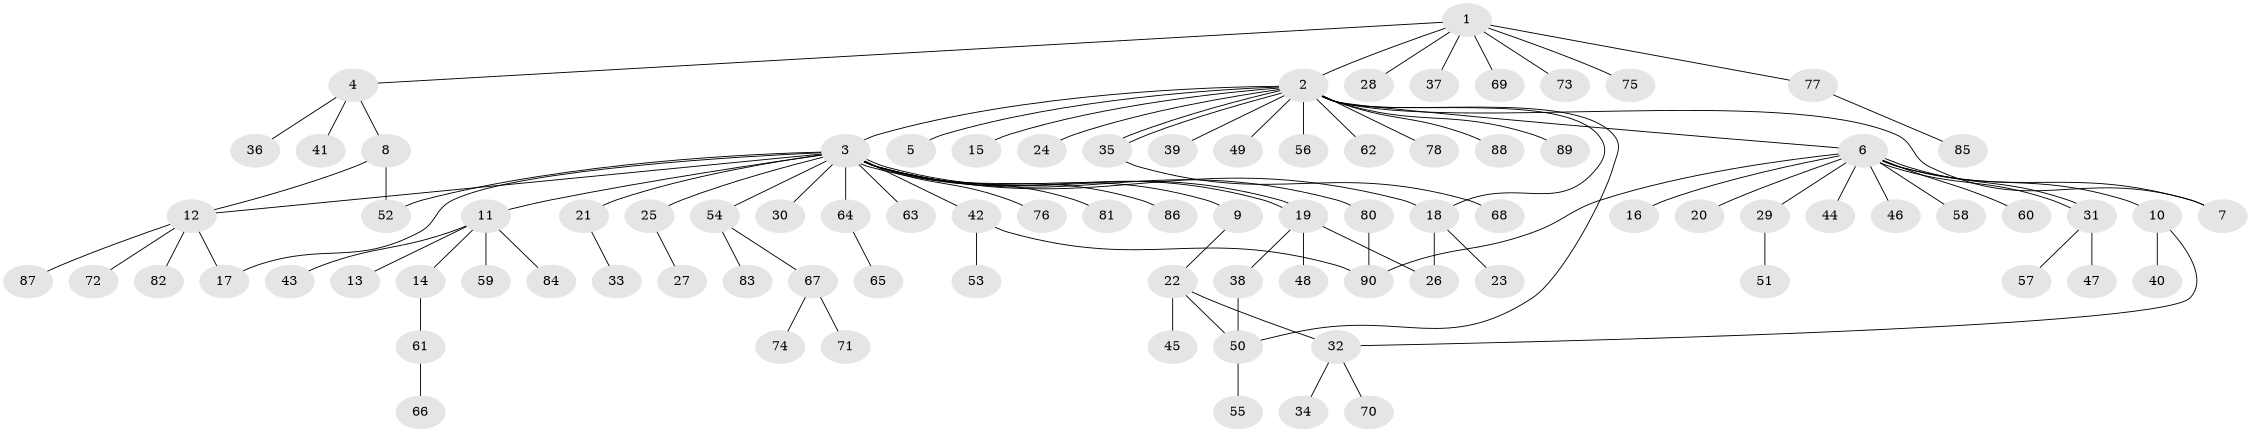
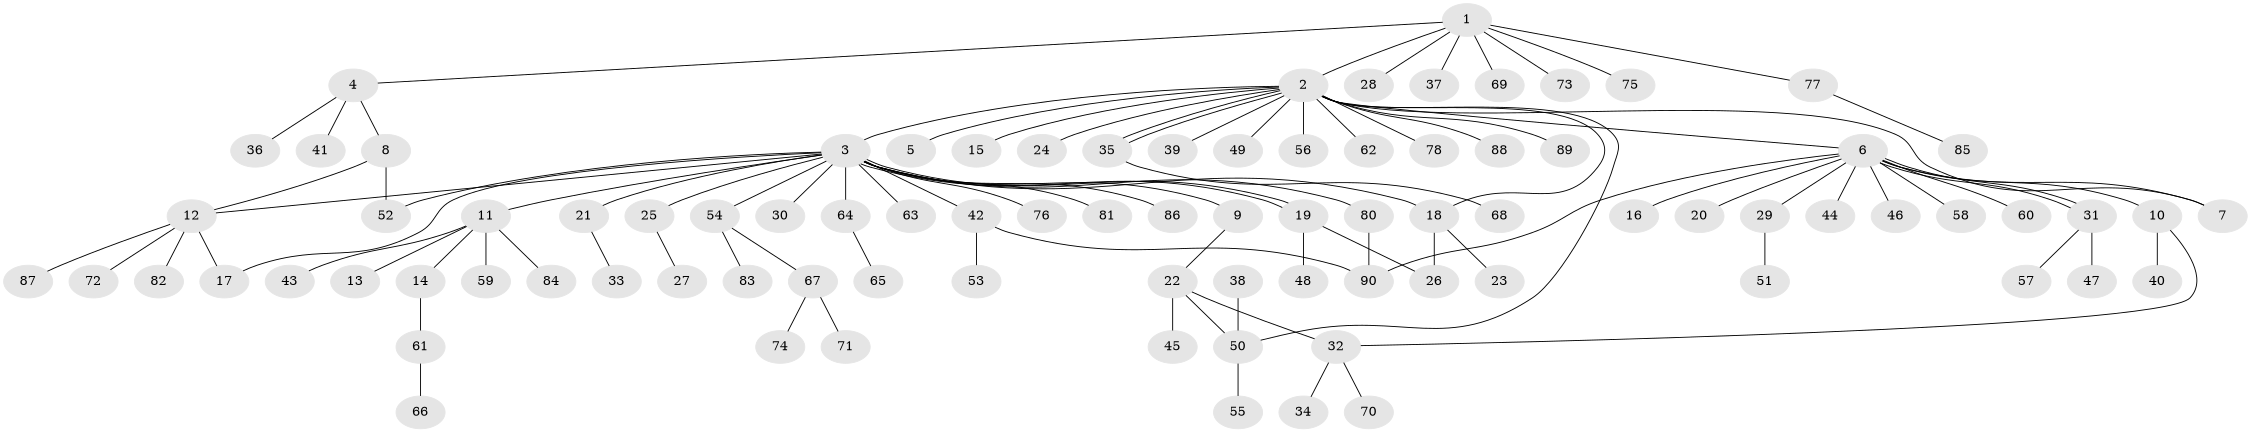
(1273, 247) -> none
